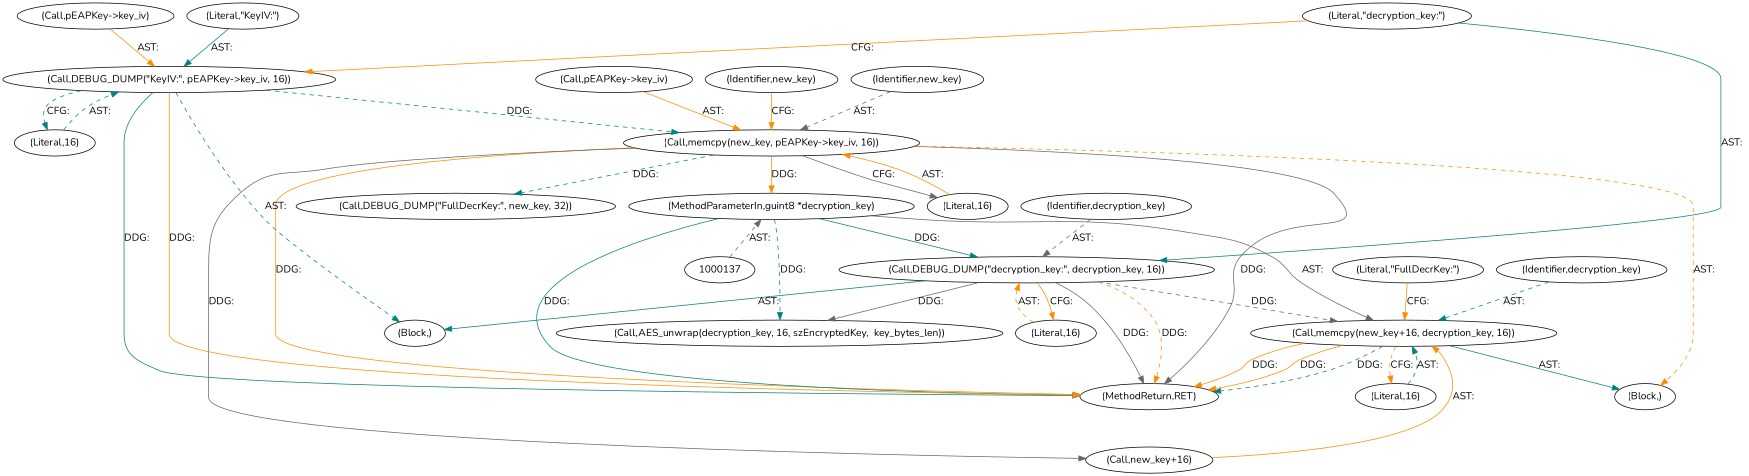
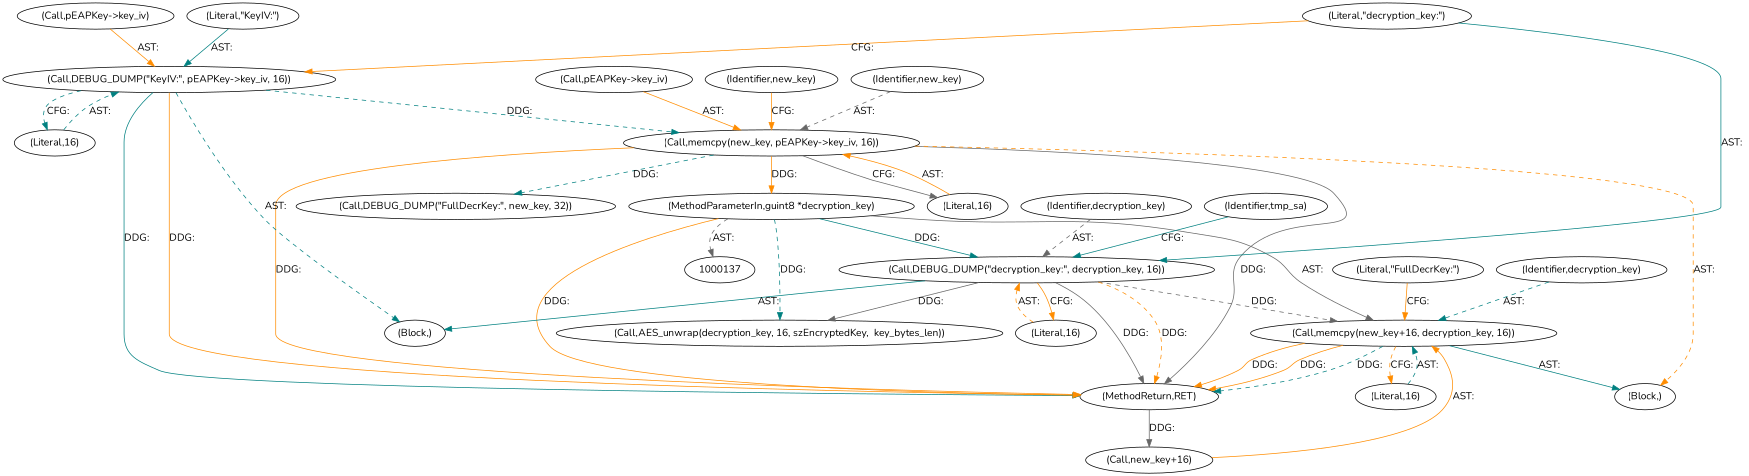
none -> (1266, 206)
(743, 241) -> (713, 231)
(686, 377) -> (686, 377)
(334, 427) -> (1149, 425)
